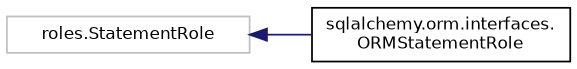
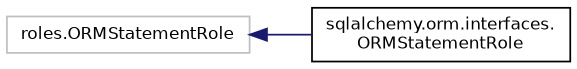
(128, 35) -> (128, 35)
